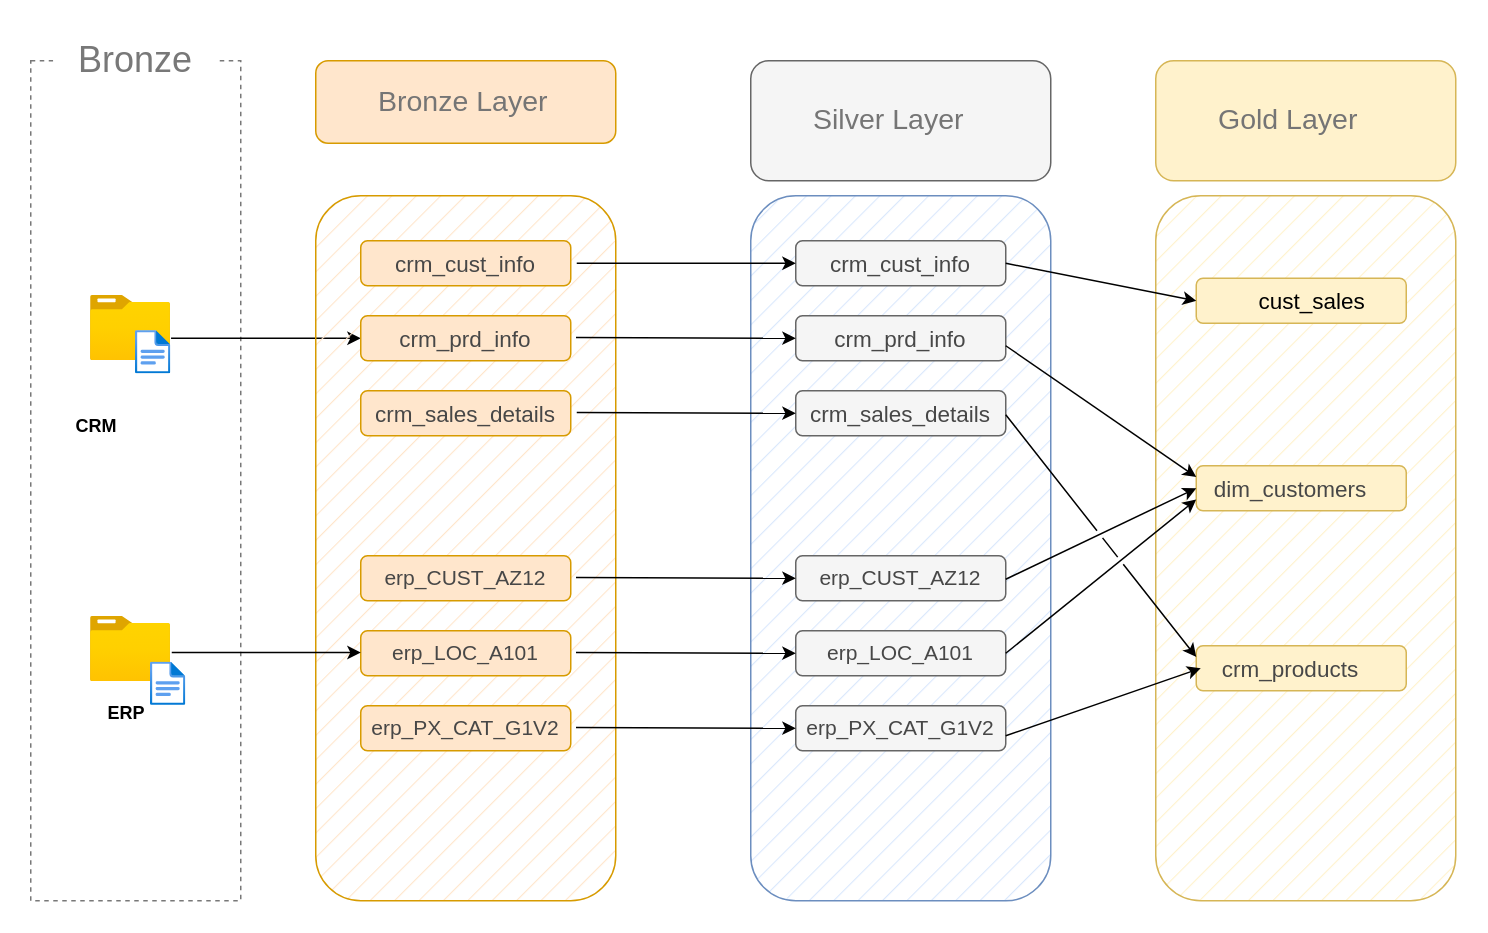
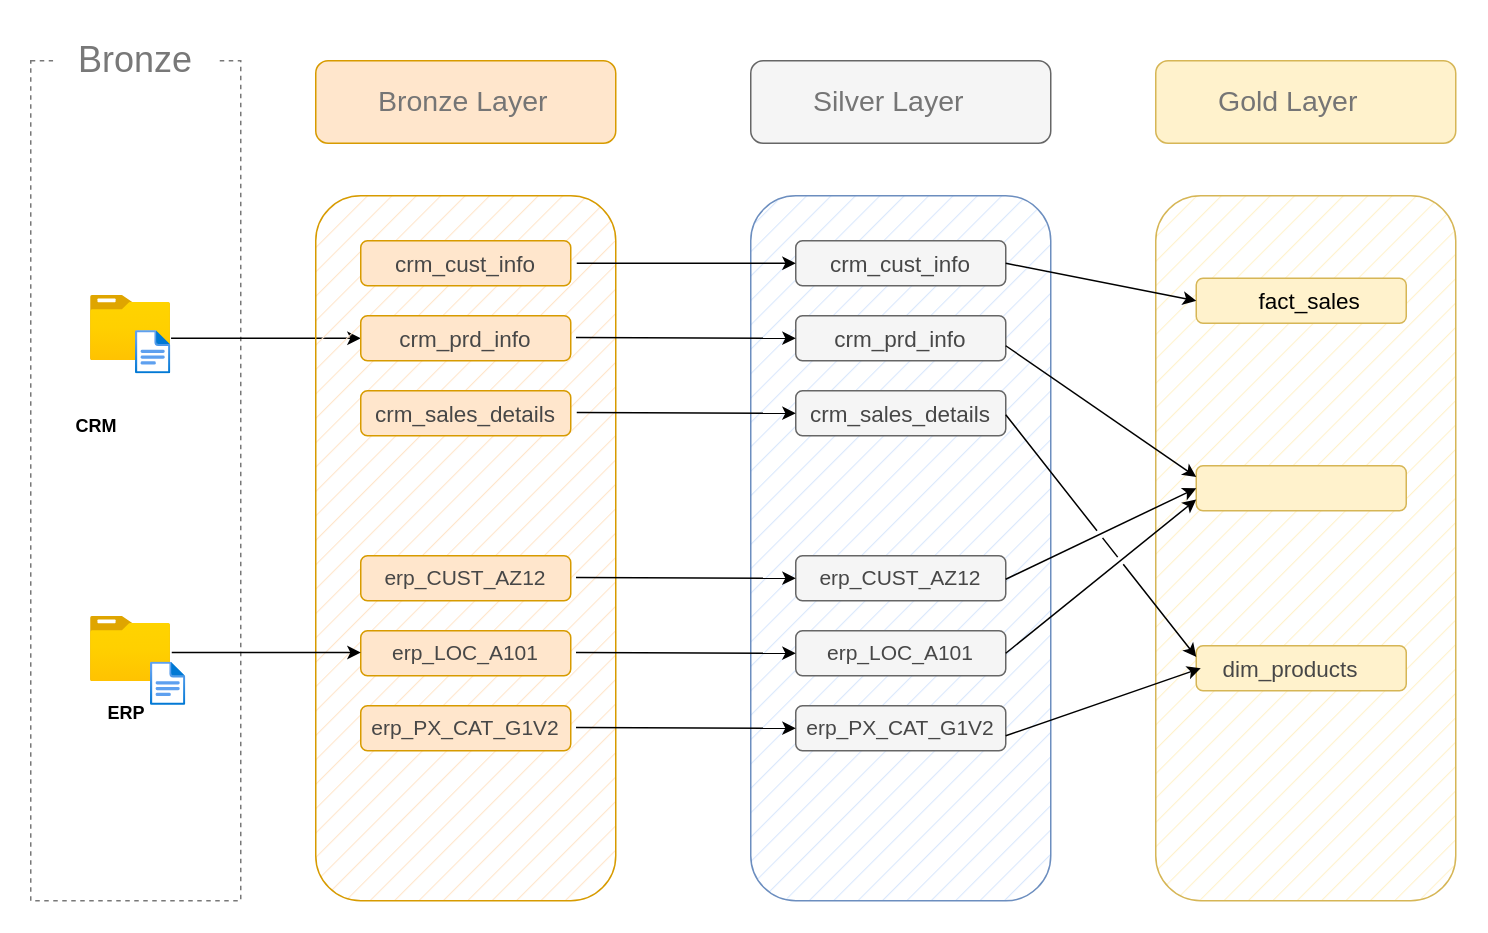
(901, 121) -> (901, 102)
(1306, 121) -> (1306, 102)
(1247, 301) -> (1247, 301)
(1291, 488) -> none
(1291, 668) -> (1291, 668)
